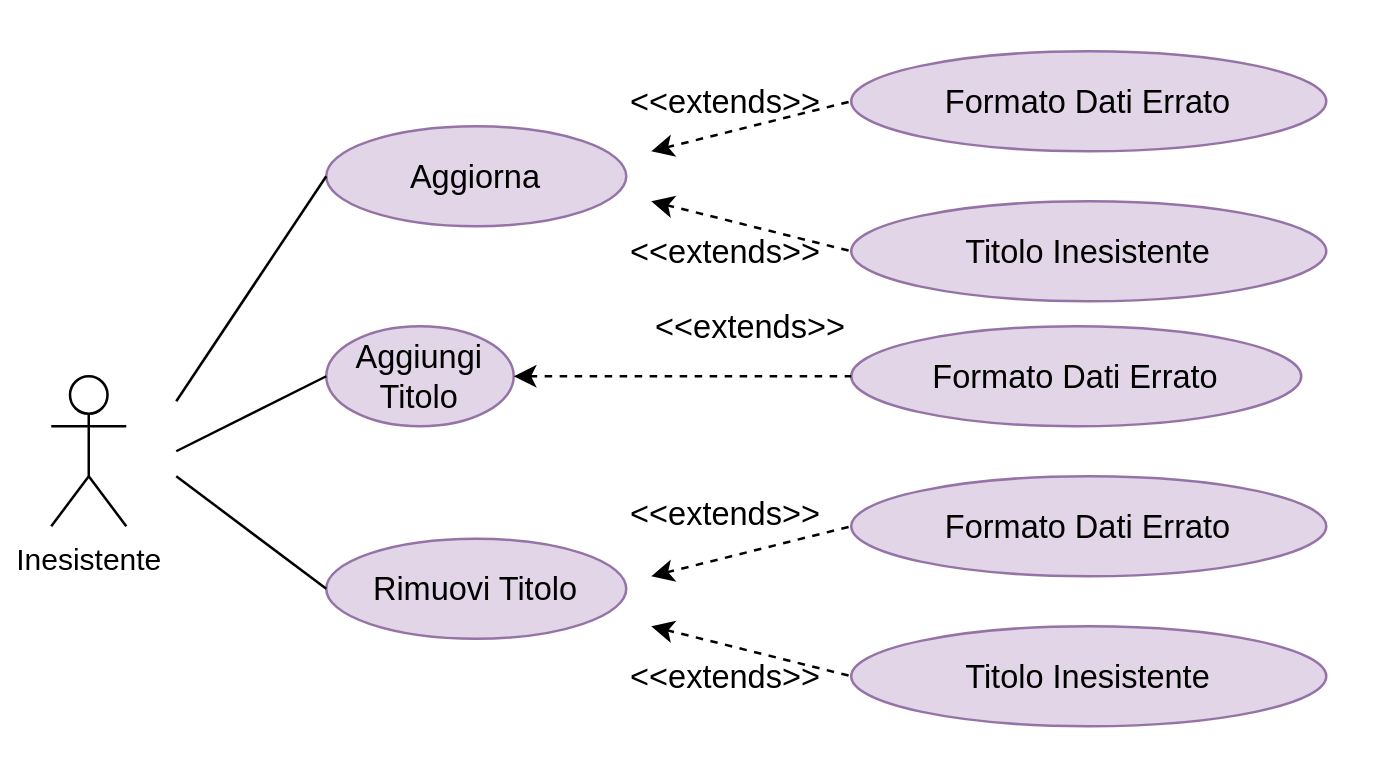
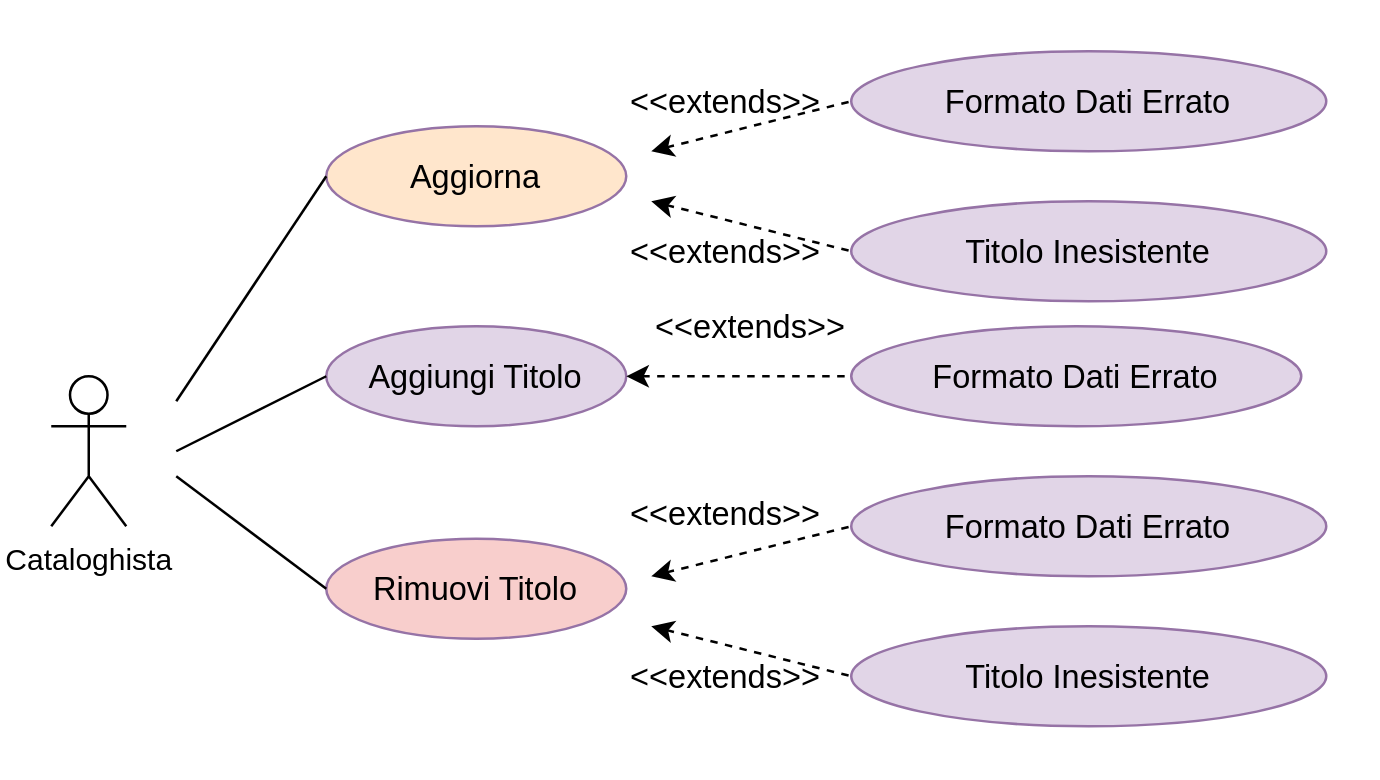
(476, 176) -> (476, 176)
(420, 376) -> (476, 376)
(90, 562) -> (90, 562)
(476, 589) -> (476, 589)
